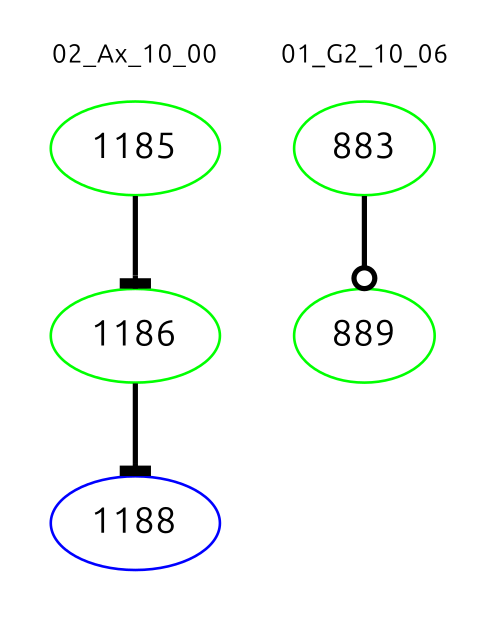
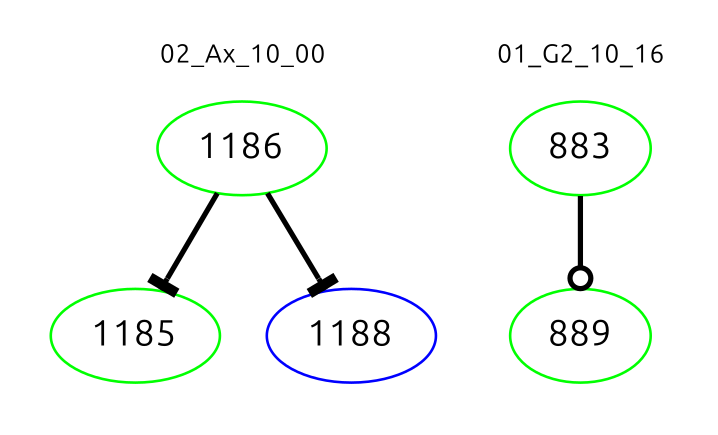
(366, 56) -> (582, 56)
(135, 236) -> (192, 236)
